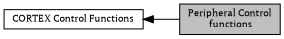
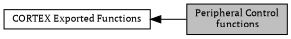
(74, 19) -> (77, 19)
